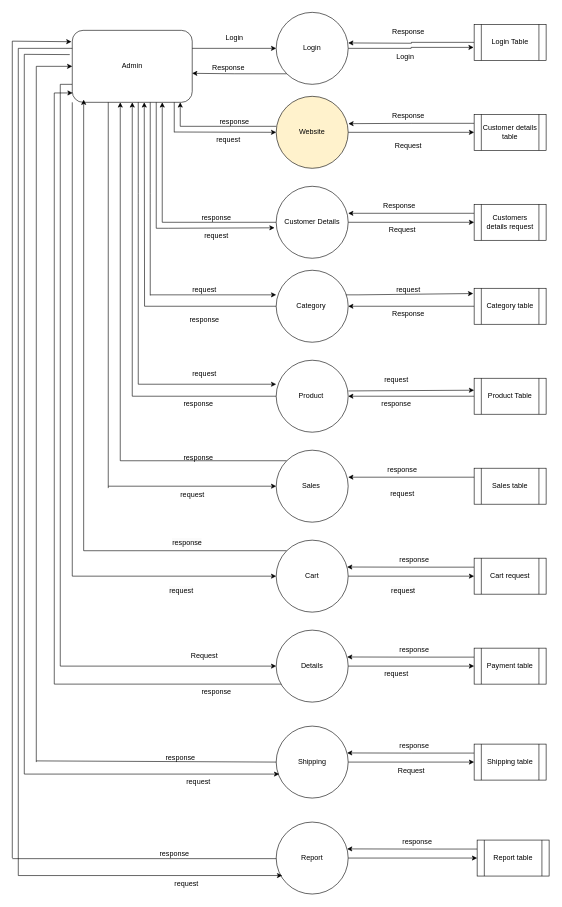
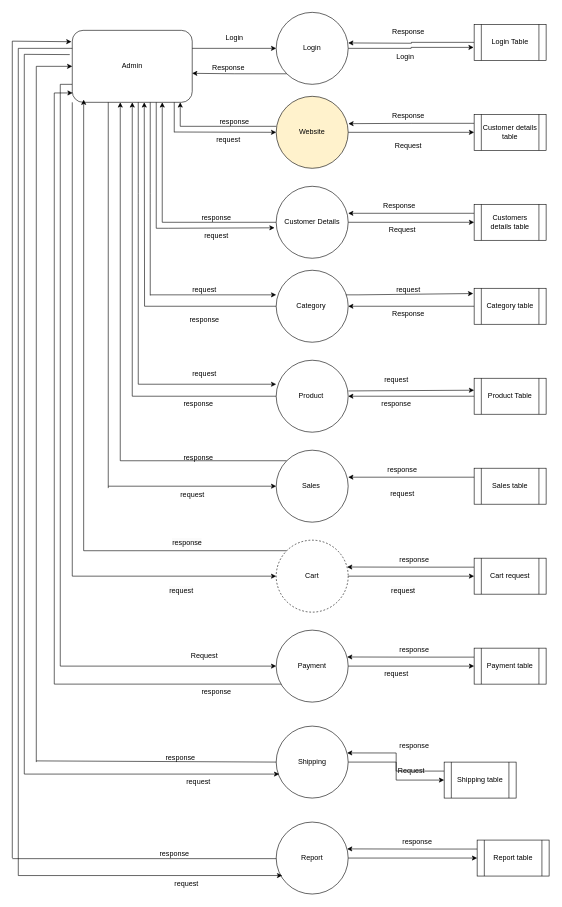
(510, 222) -> (510, 222)
(312, 576) -> (312, 576)
(312, 666) -> (312, 666)
(510, 762) -> (480, 780)
